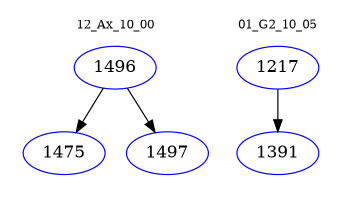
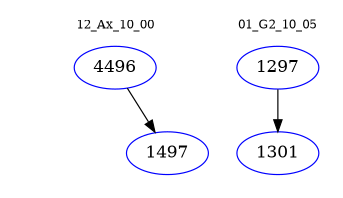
(115, 68) -> (115, 68)
(278, 68) -> (278, 68)
(64, 153) -> none
(278, 153) -> (278, 153)
